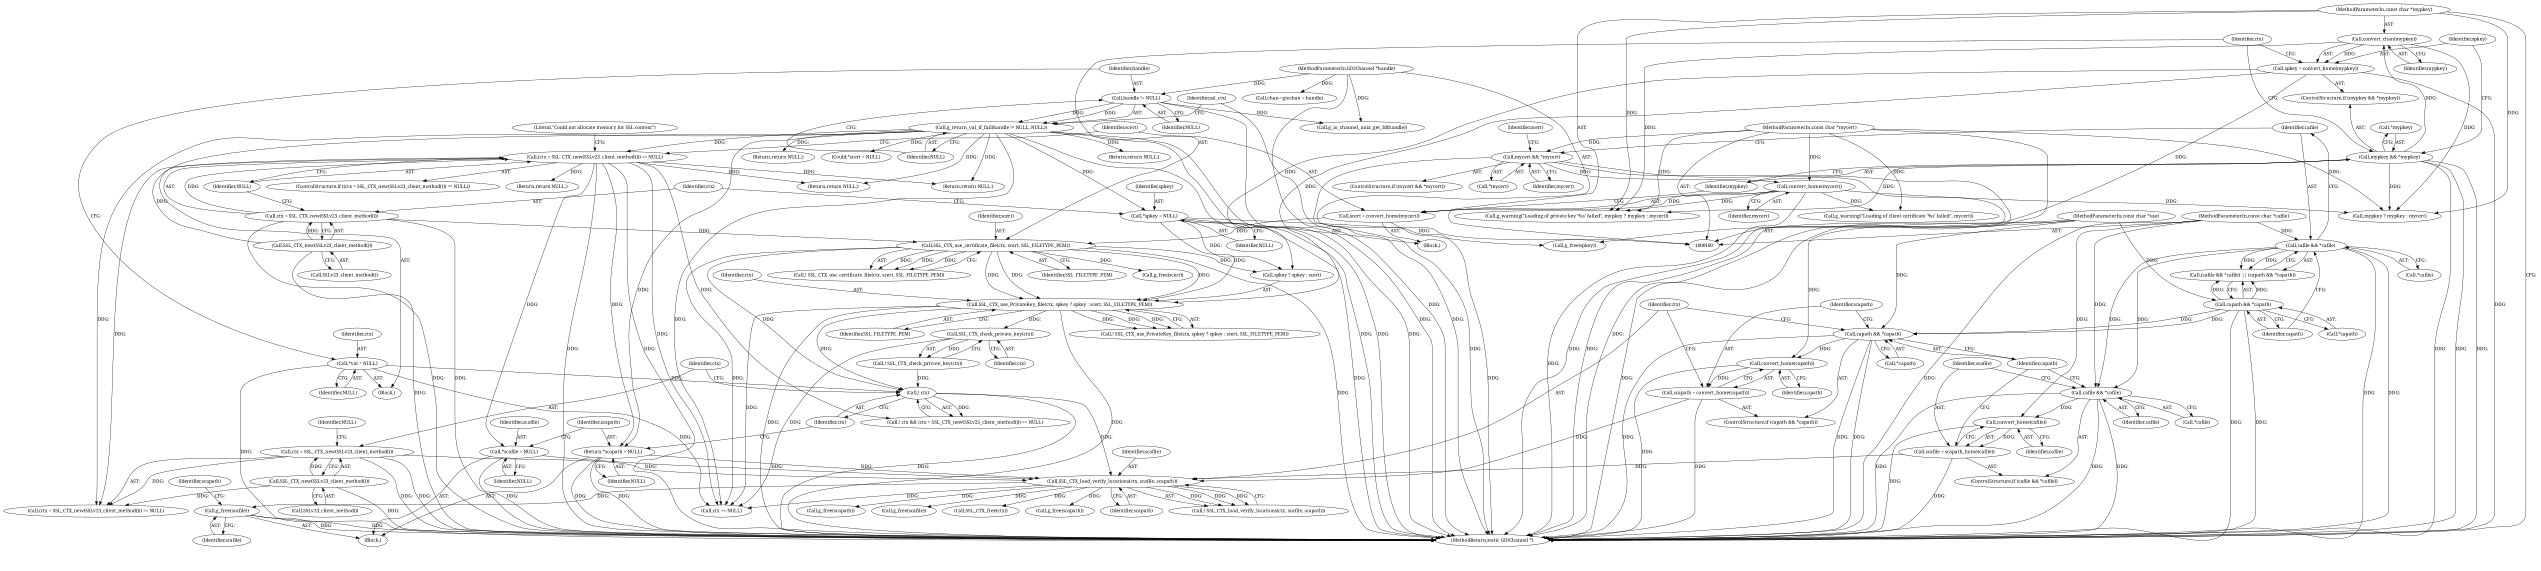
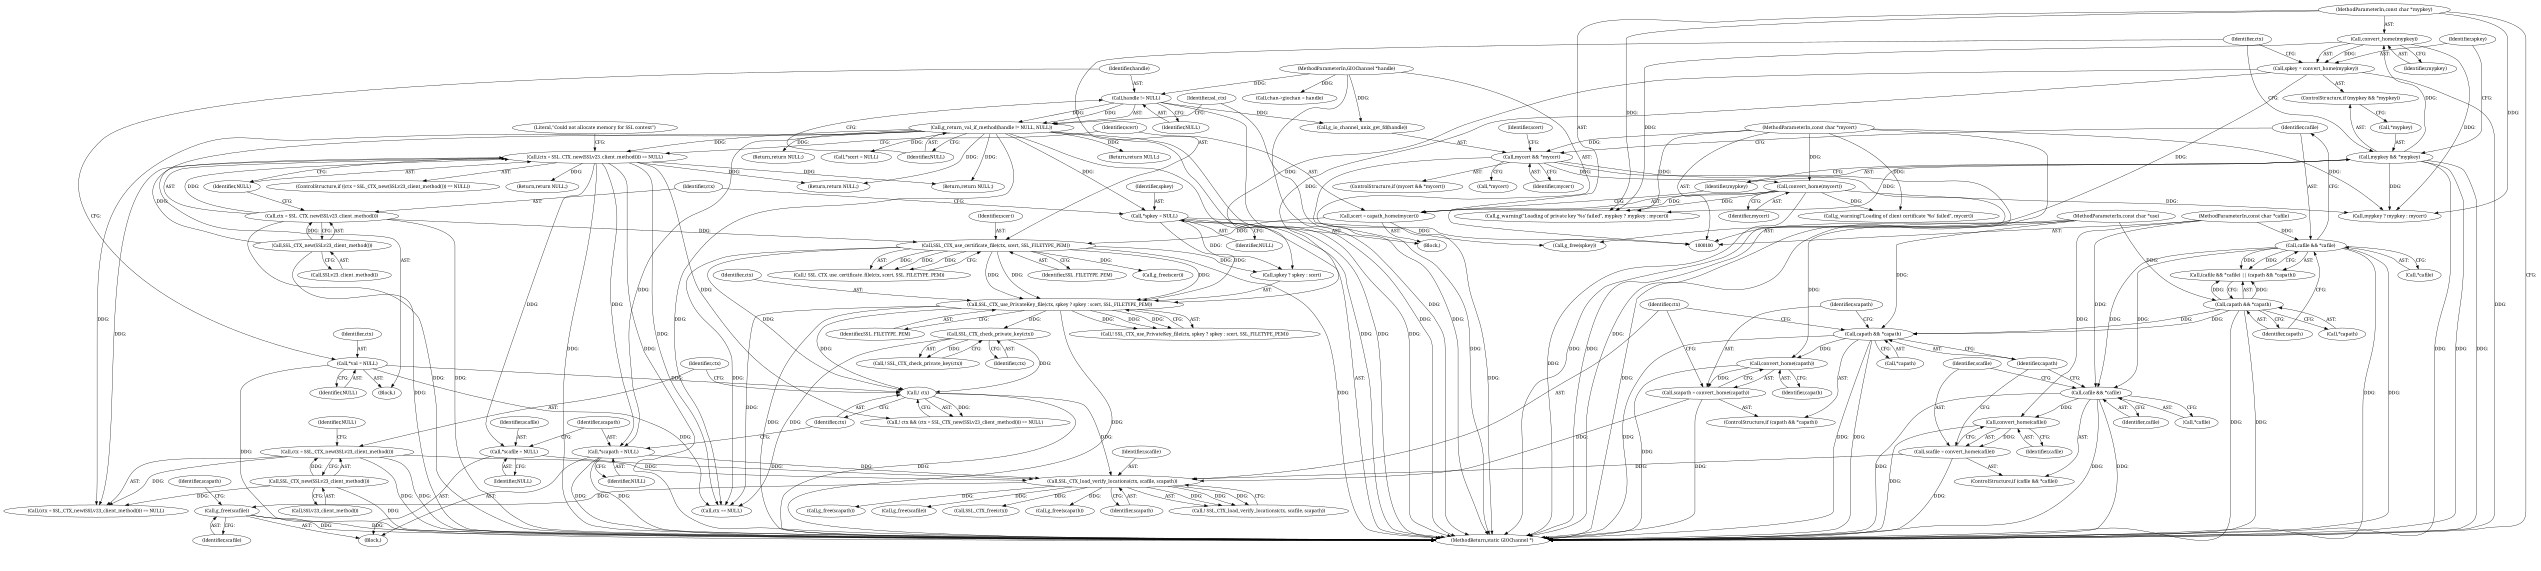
(2384, 39) -> (2384, 39)
(991, 128) -> (991, 128)
(2383, 143) -> (2372, 112)
(856, 157) -> (856, 157)
(1499, 172) -> (1499, 172)
(1511, 173) -> (1447, 143)
(1379, 216) -> (1379, 216)
(918, 377) -> (1013, 381)
(1361, 378) -> (1361, 378)
(1886, 433) -> none
(613, 452) -> (613, 452)
(1955, 452) -> (1955, 452)
(897, 495) -> none
(930, 539) -> none
